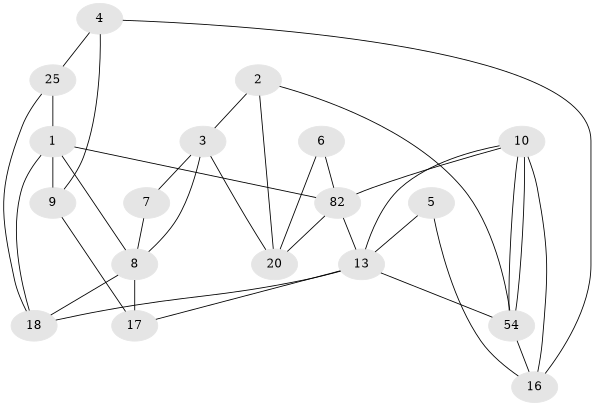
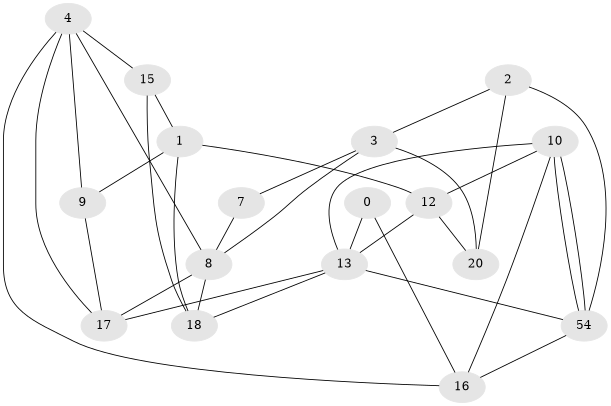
(53, 80) -> (148, 80)
(321, 142) -> none
none -> (36, 179)
(94, 203) -> (139, 142)
(338, 203) -> (429, 203)
(431, 203) -> (368, 203)
